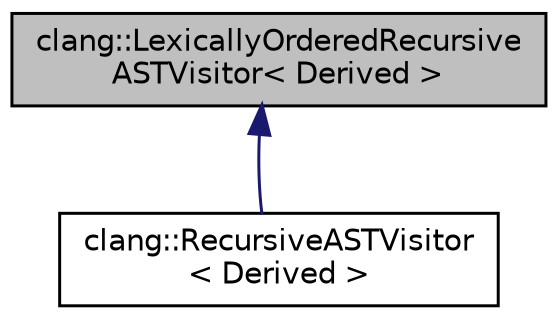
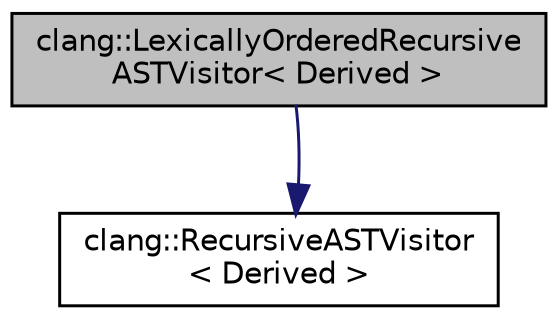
(259, 175) -> (299, 145)
